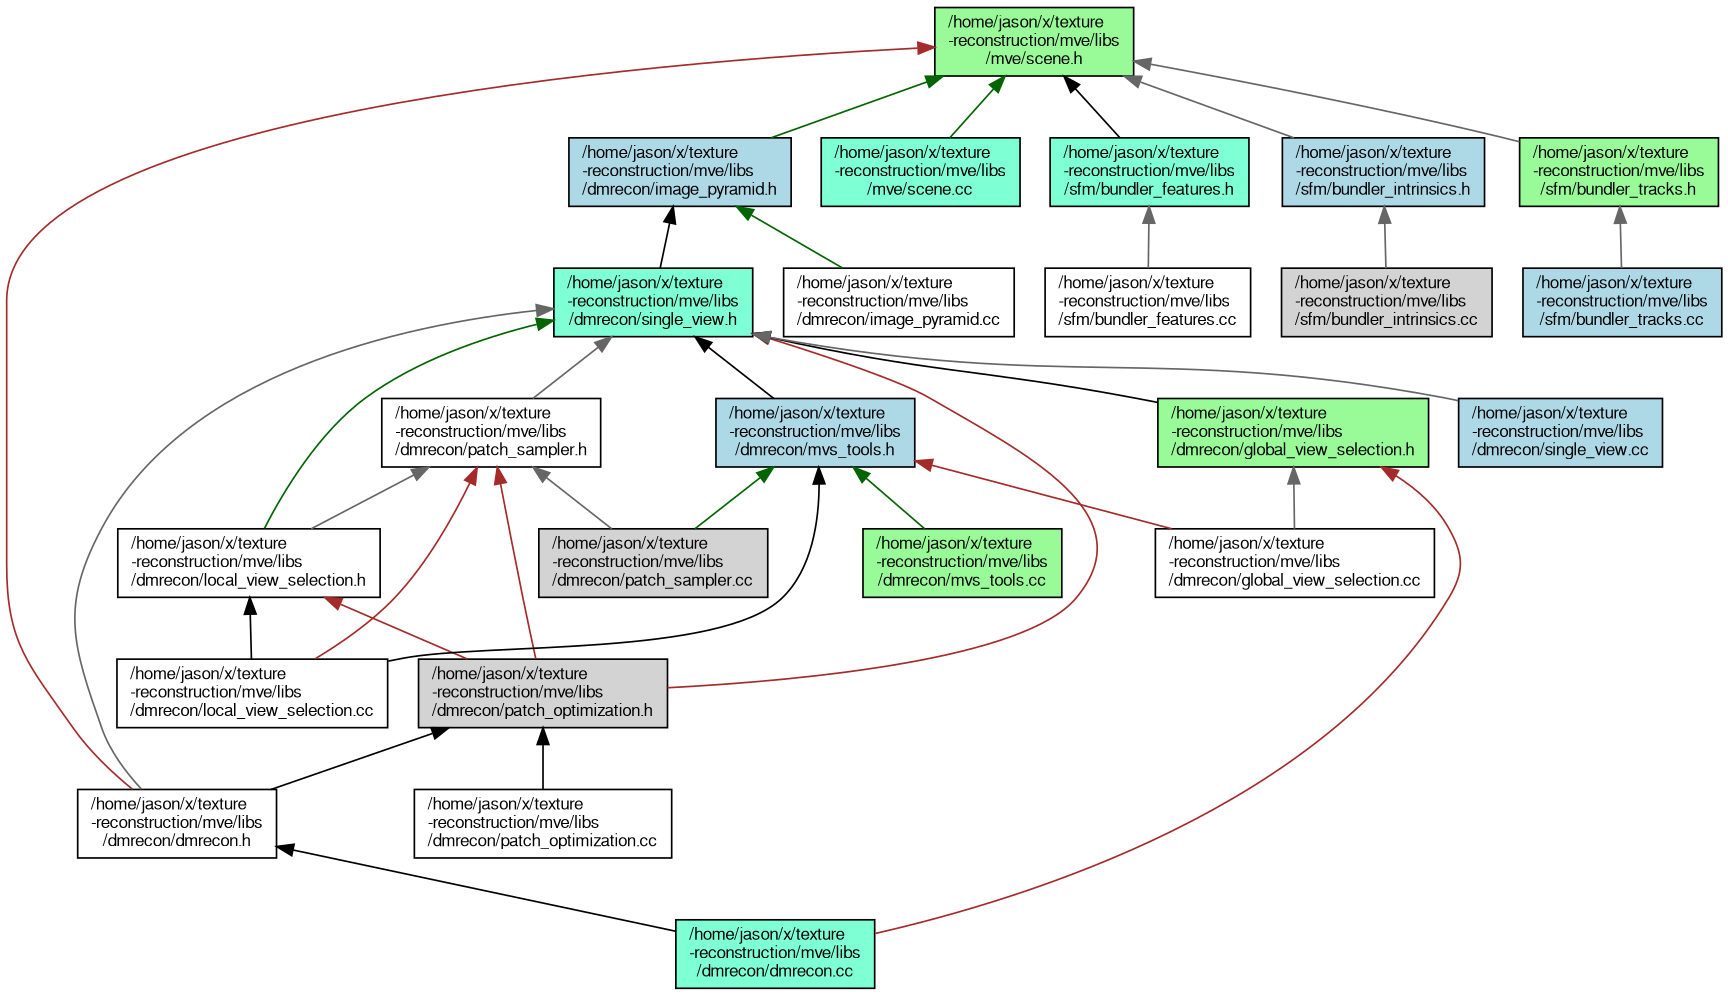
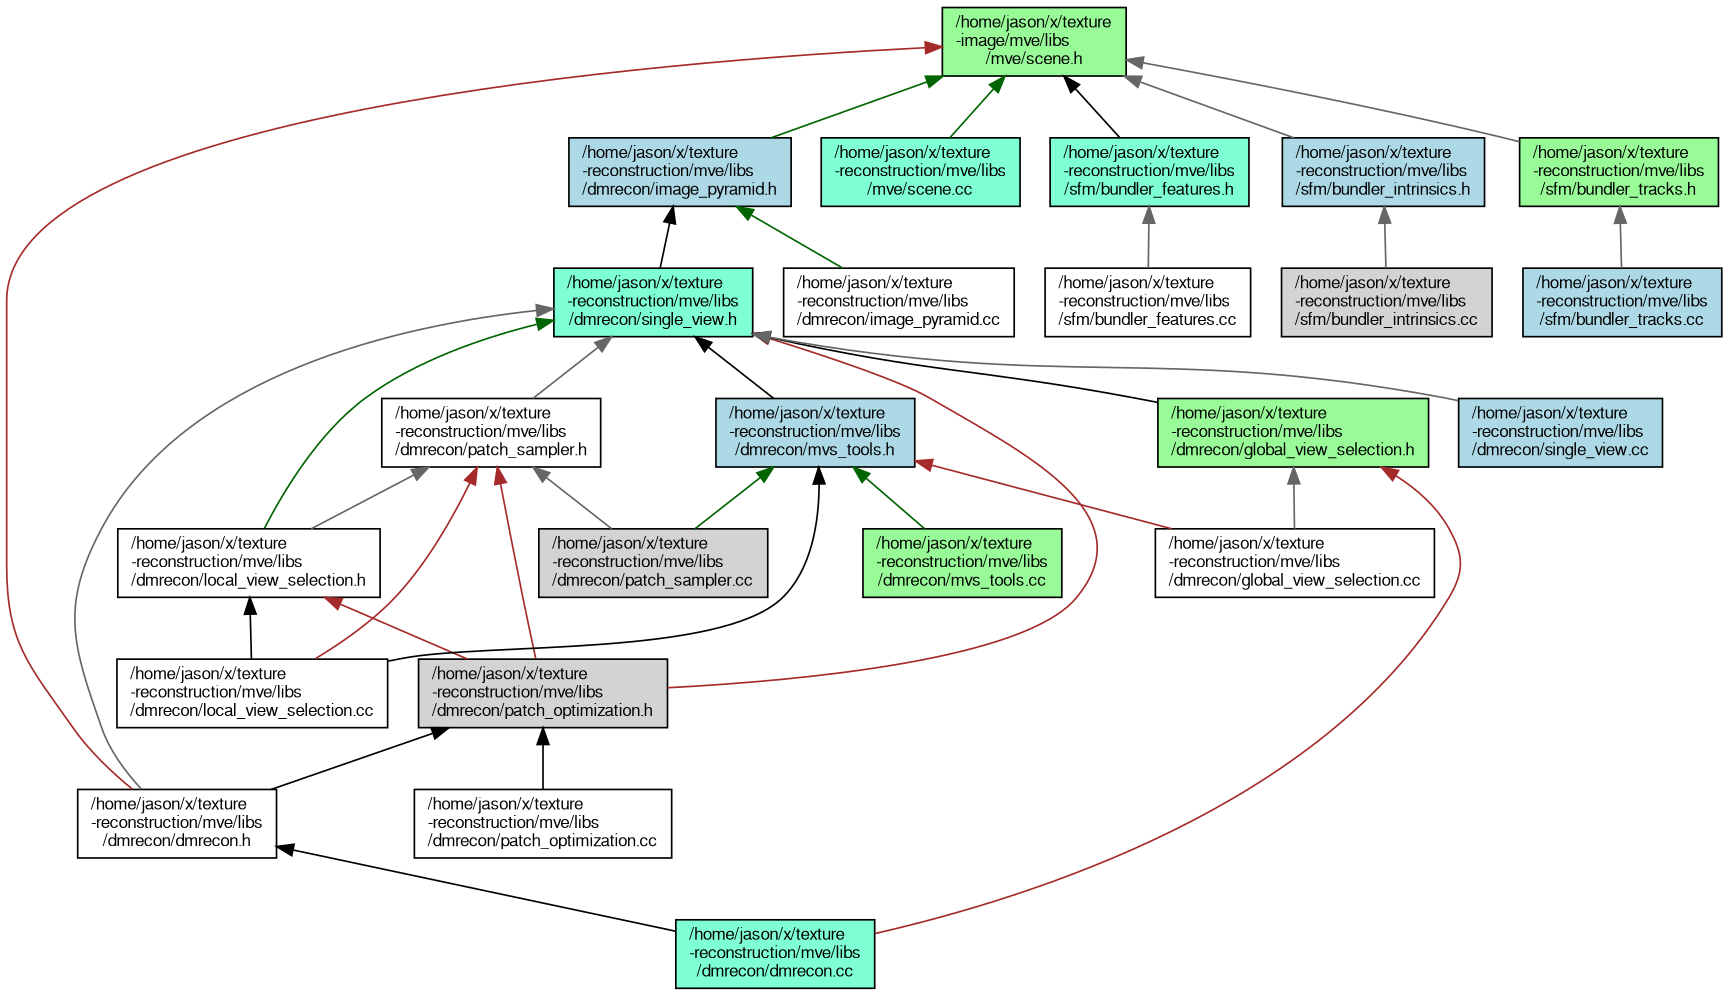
(1034, 42) -> (1034, 42)
